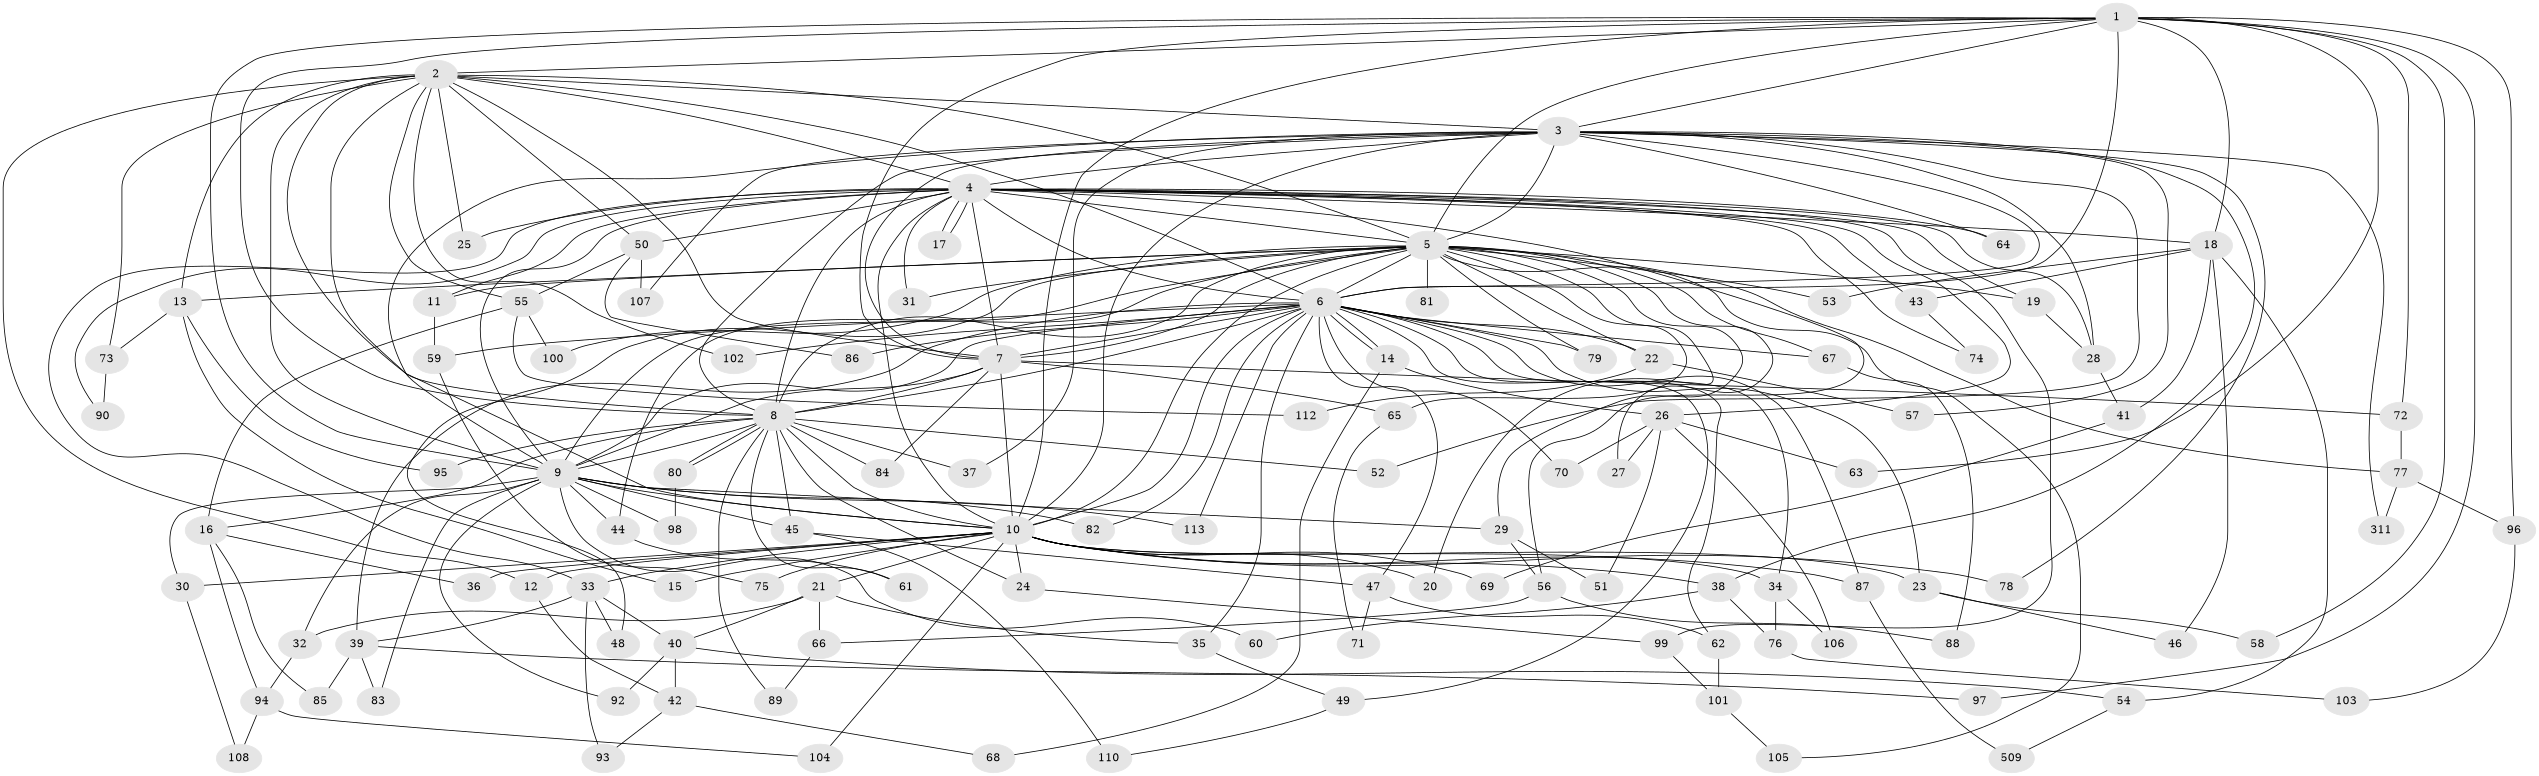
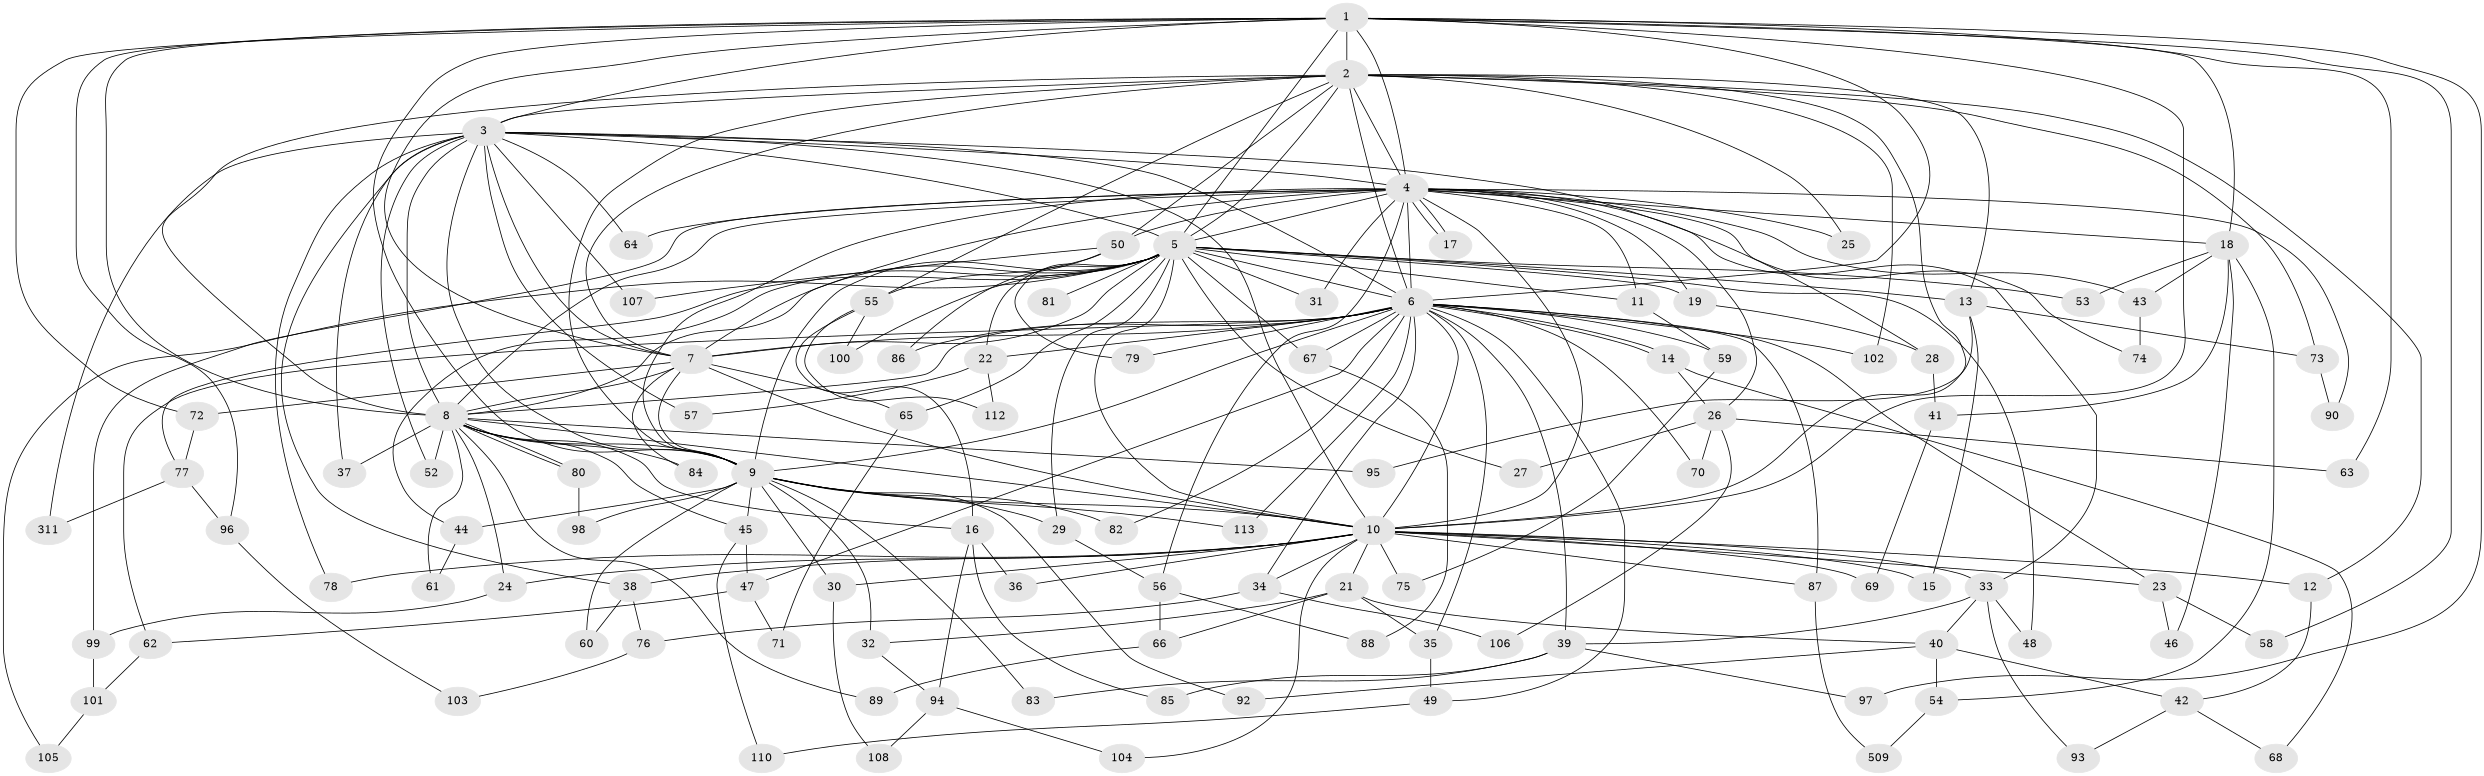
(1568, 200) -> (1389, 99)
(1431, 587) -> none
(1602, 587) -> none
